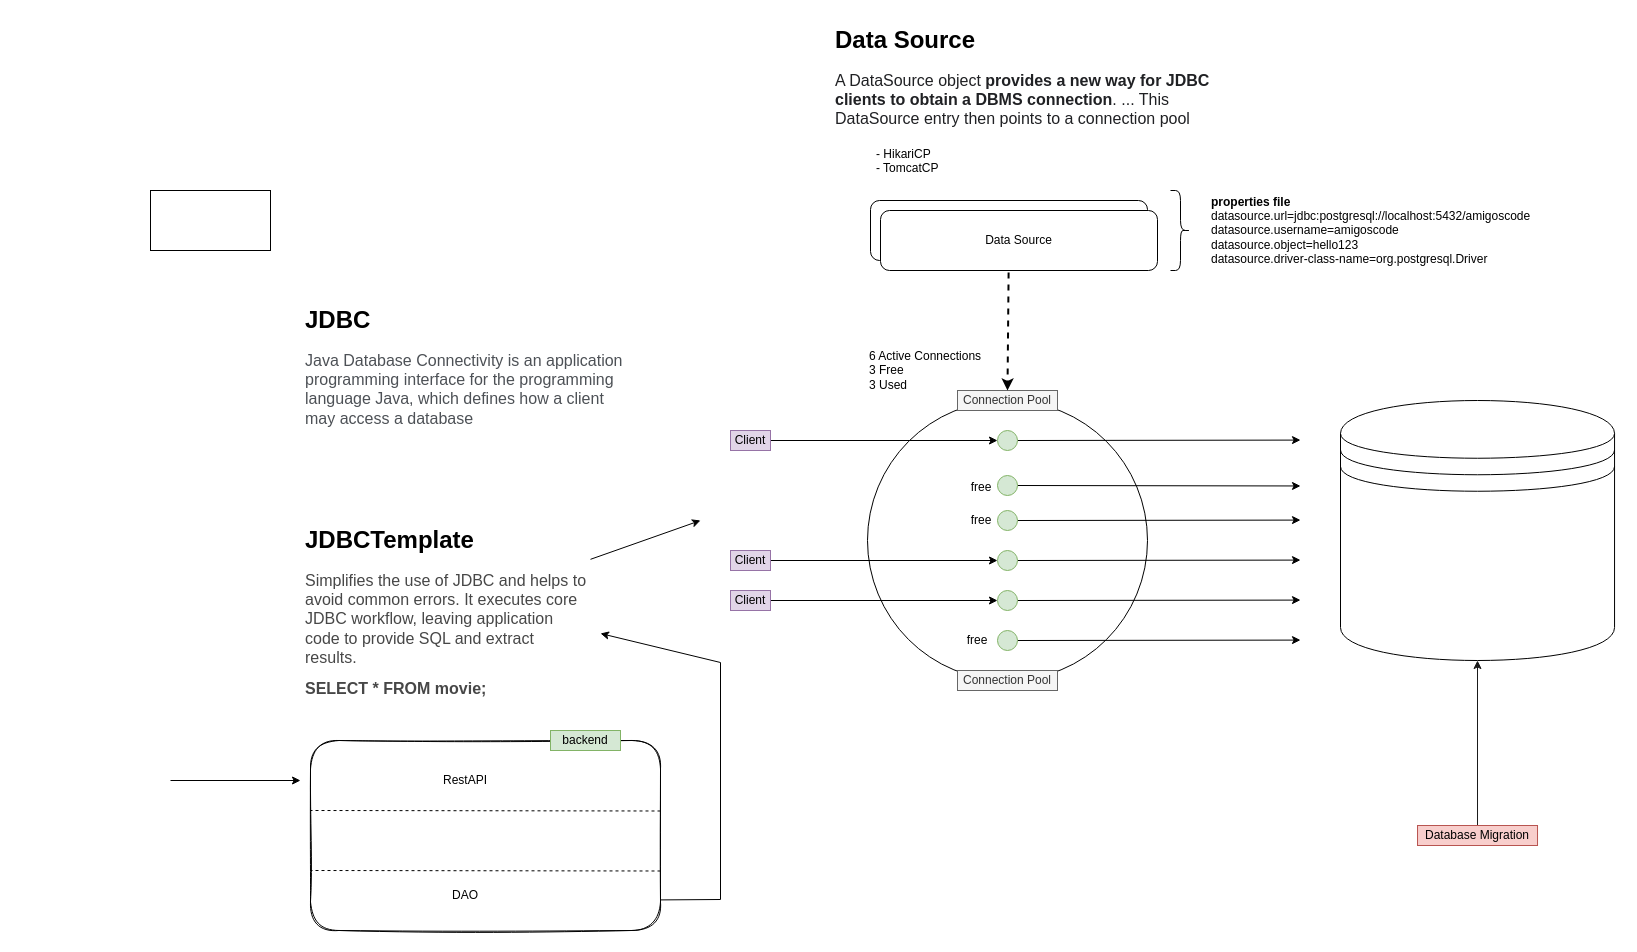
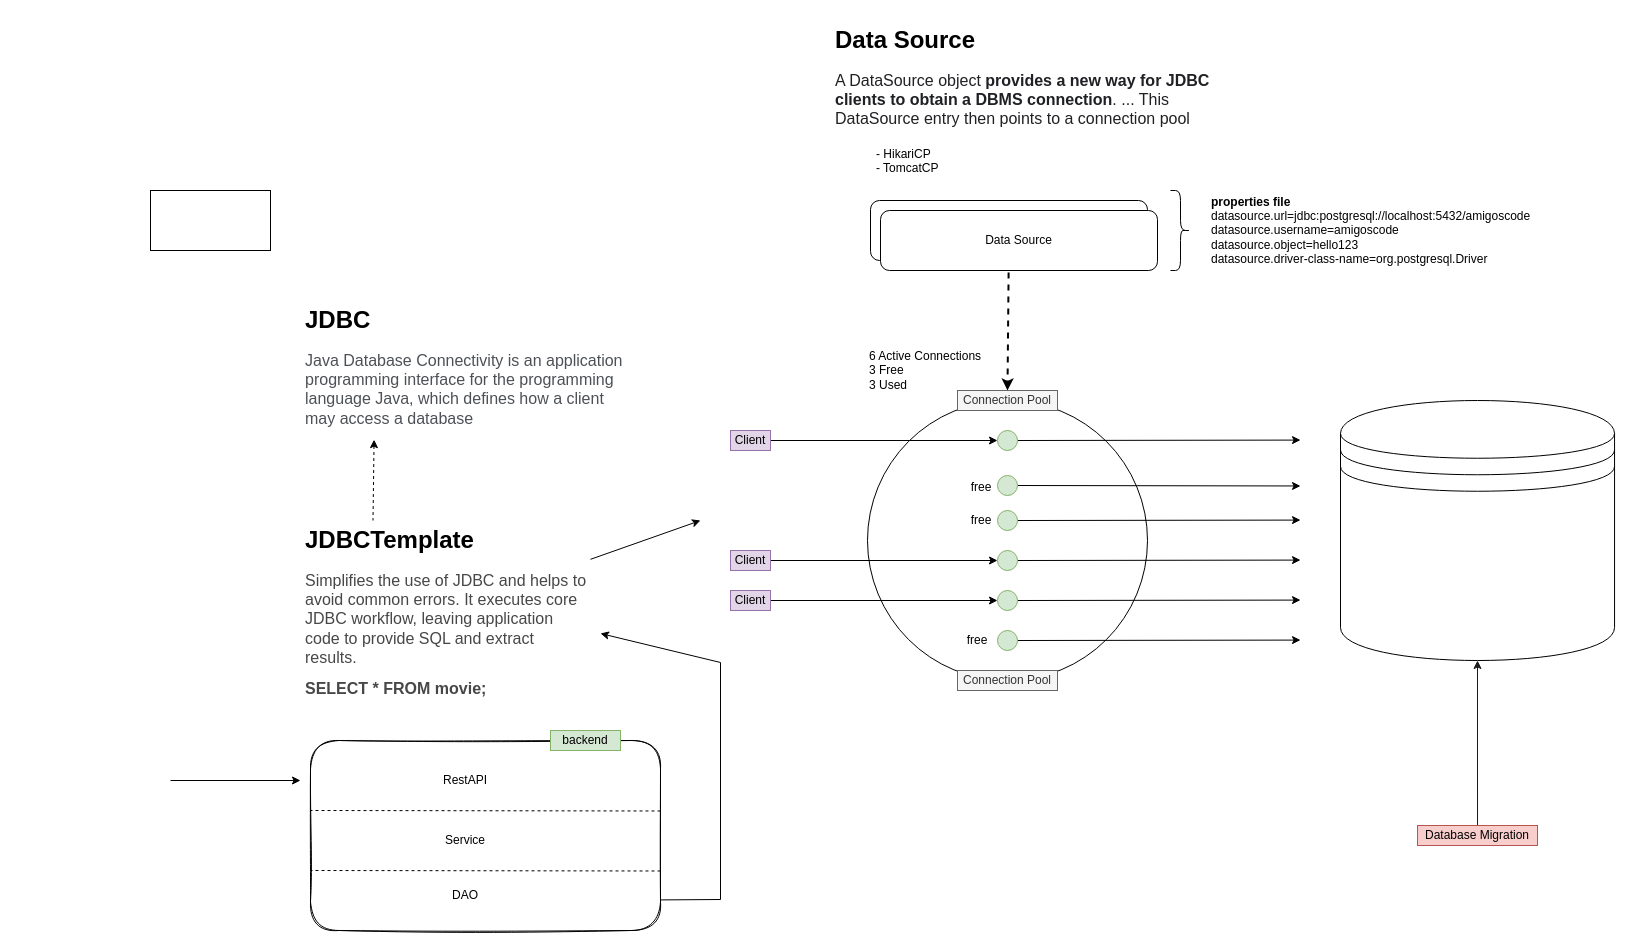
none -> (374, 483)
none -> (466, 841)
